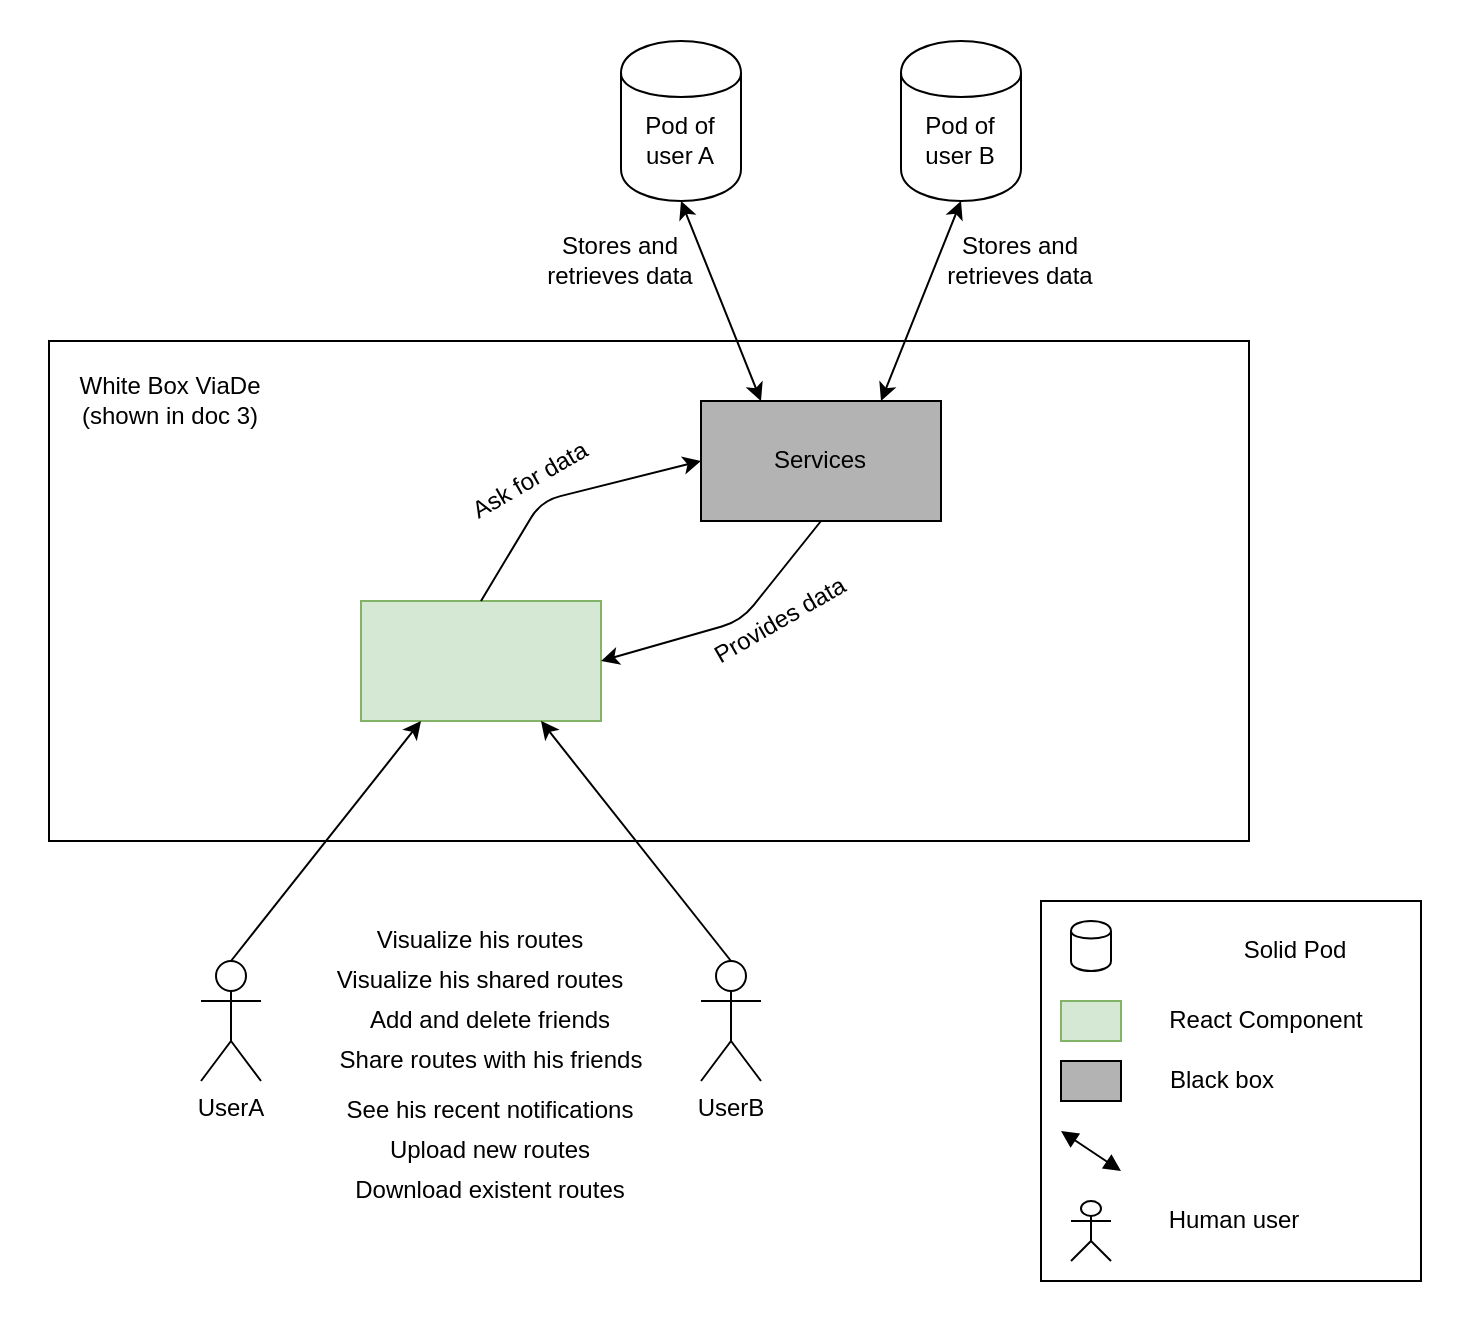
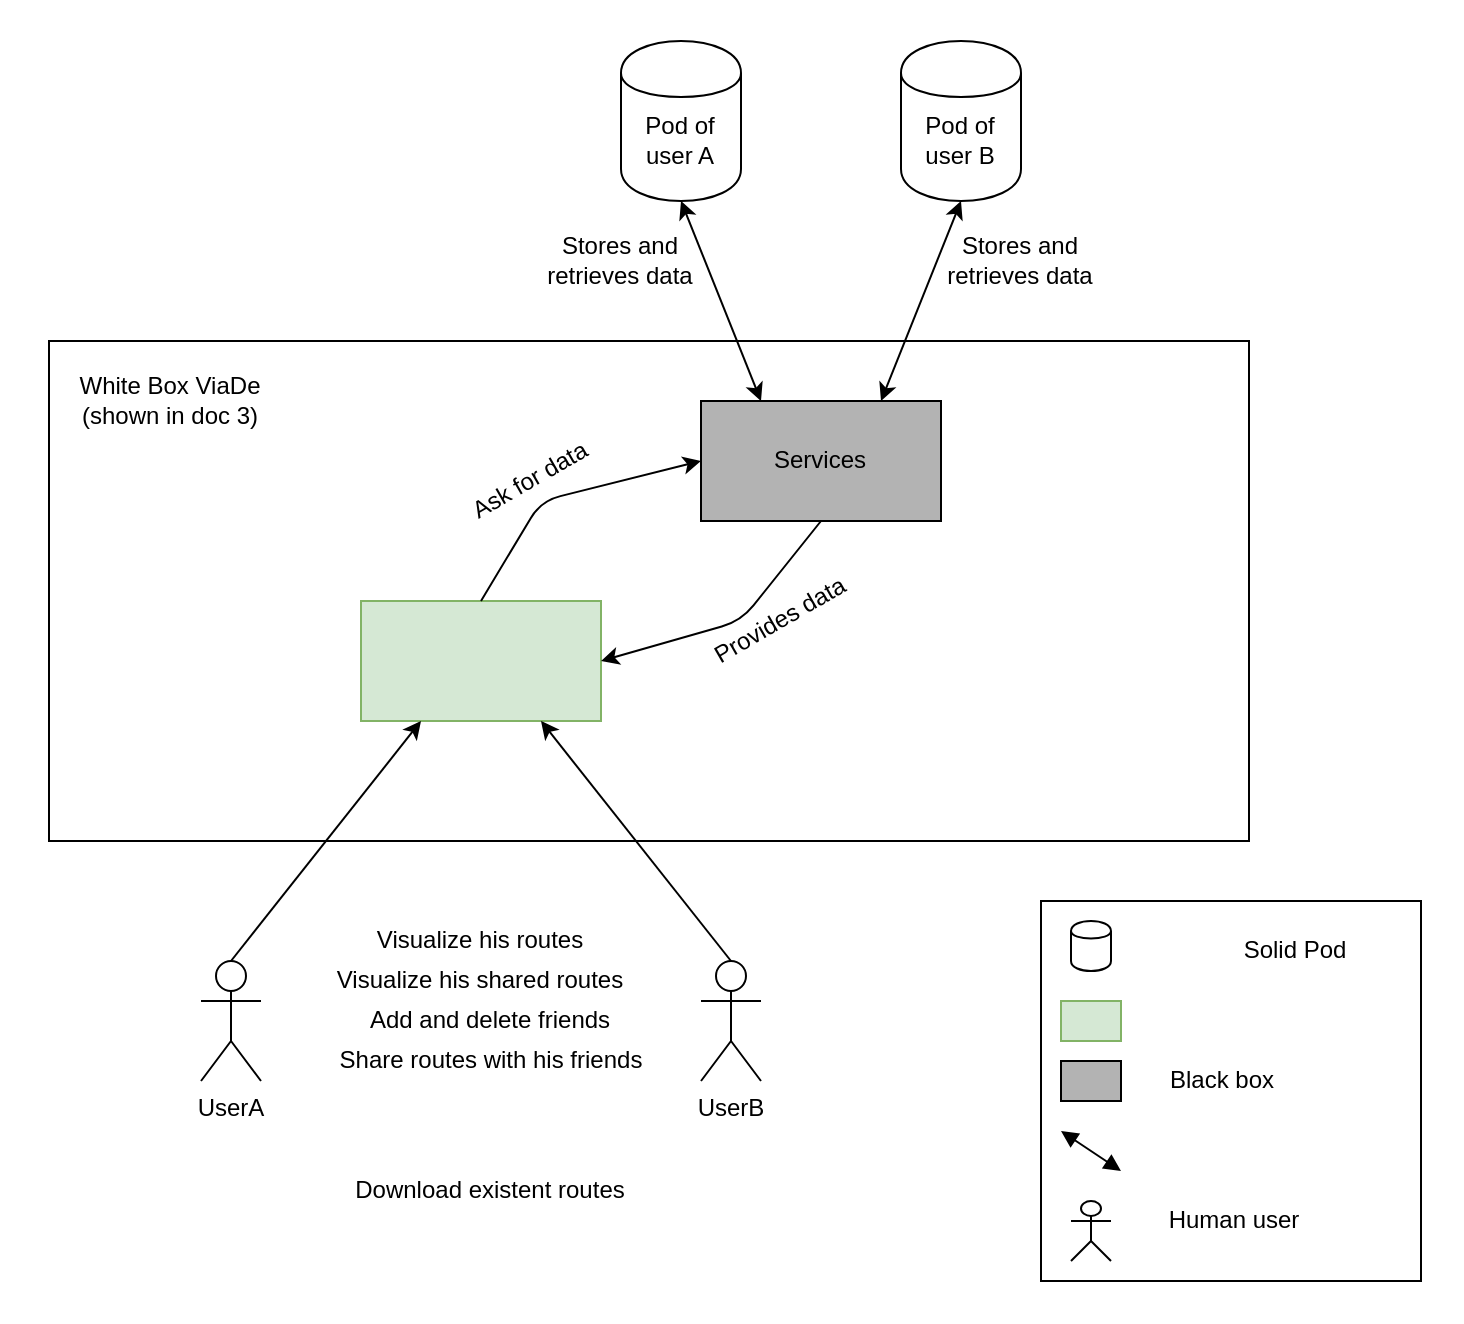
(1267, 1021) -> none
(491, 1111) -> none
(491, 1151) -> none
